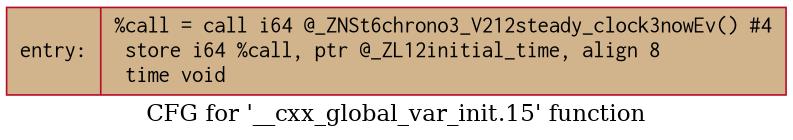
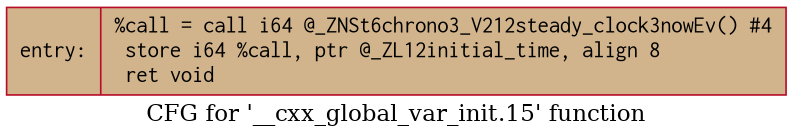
(170, 75) -> (164, 75)
